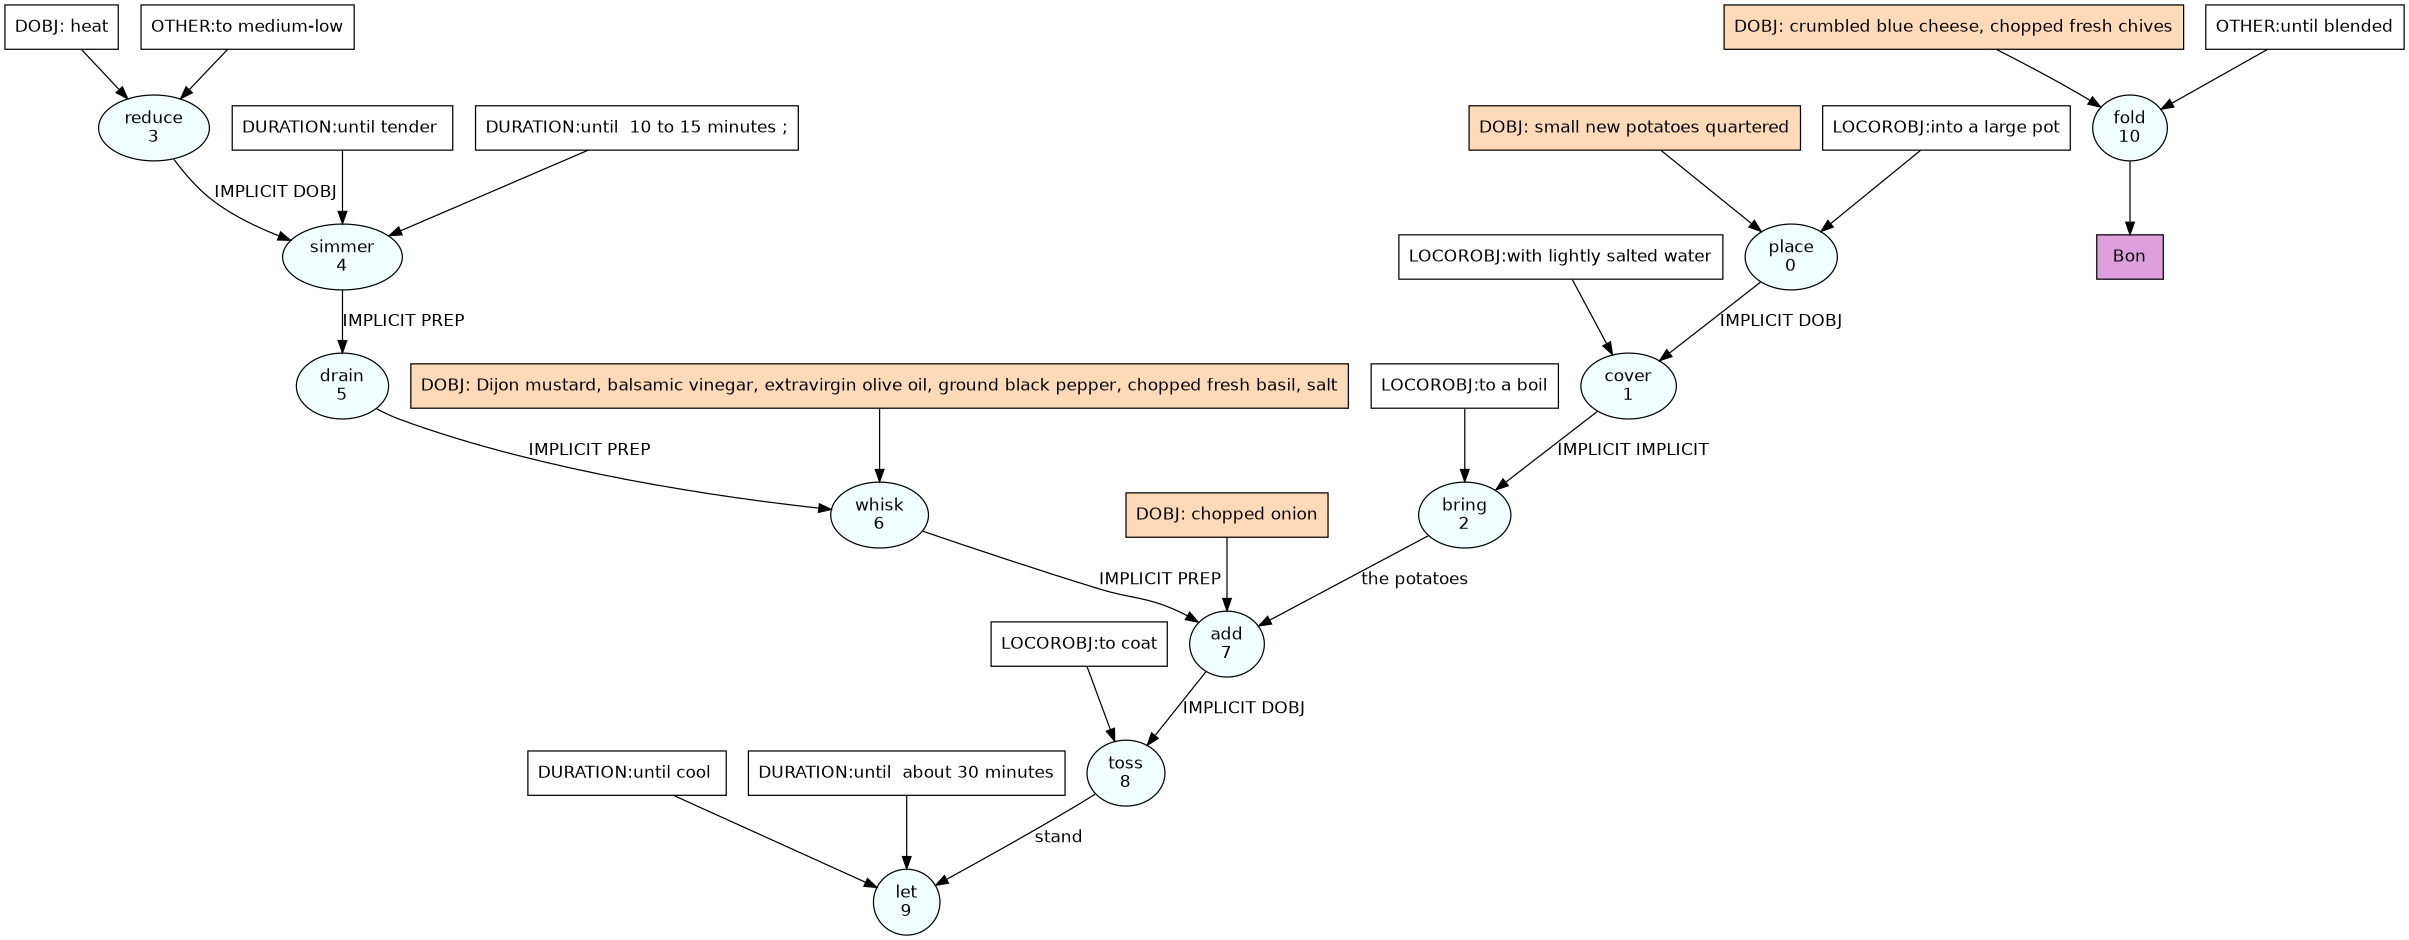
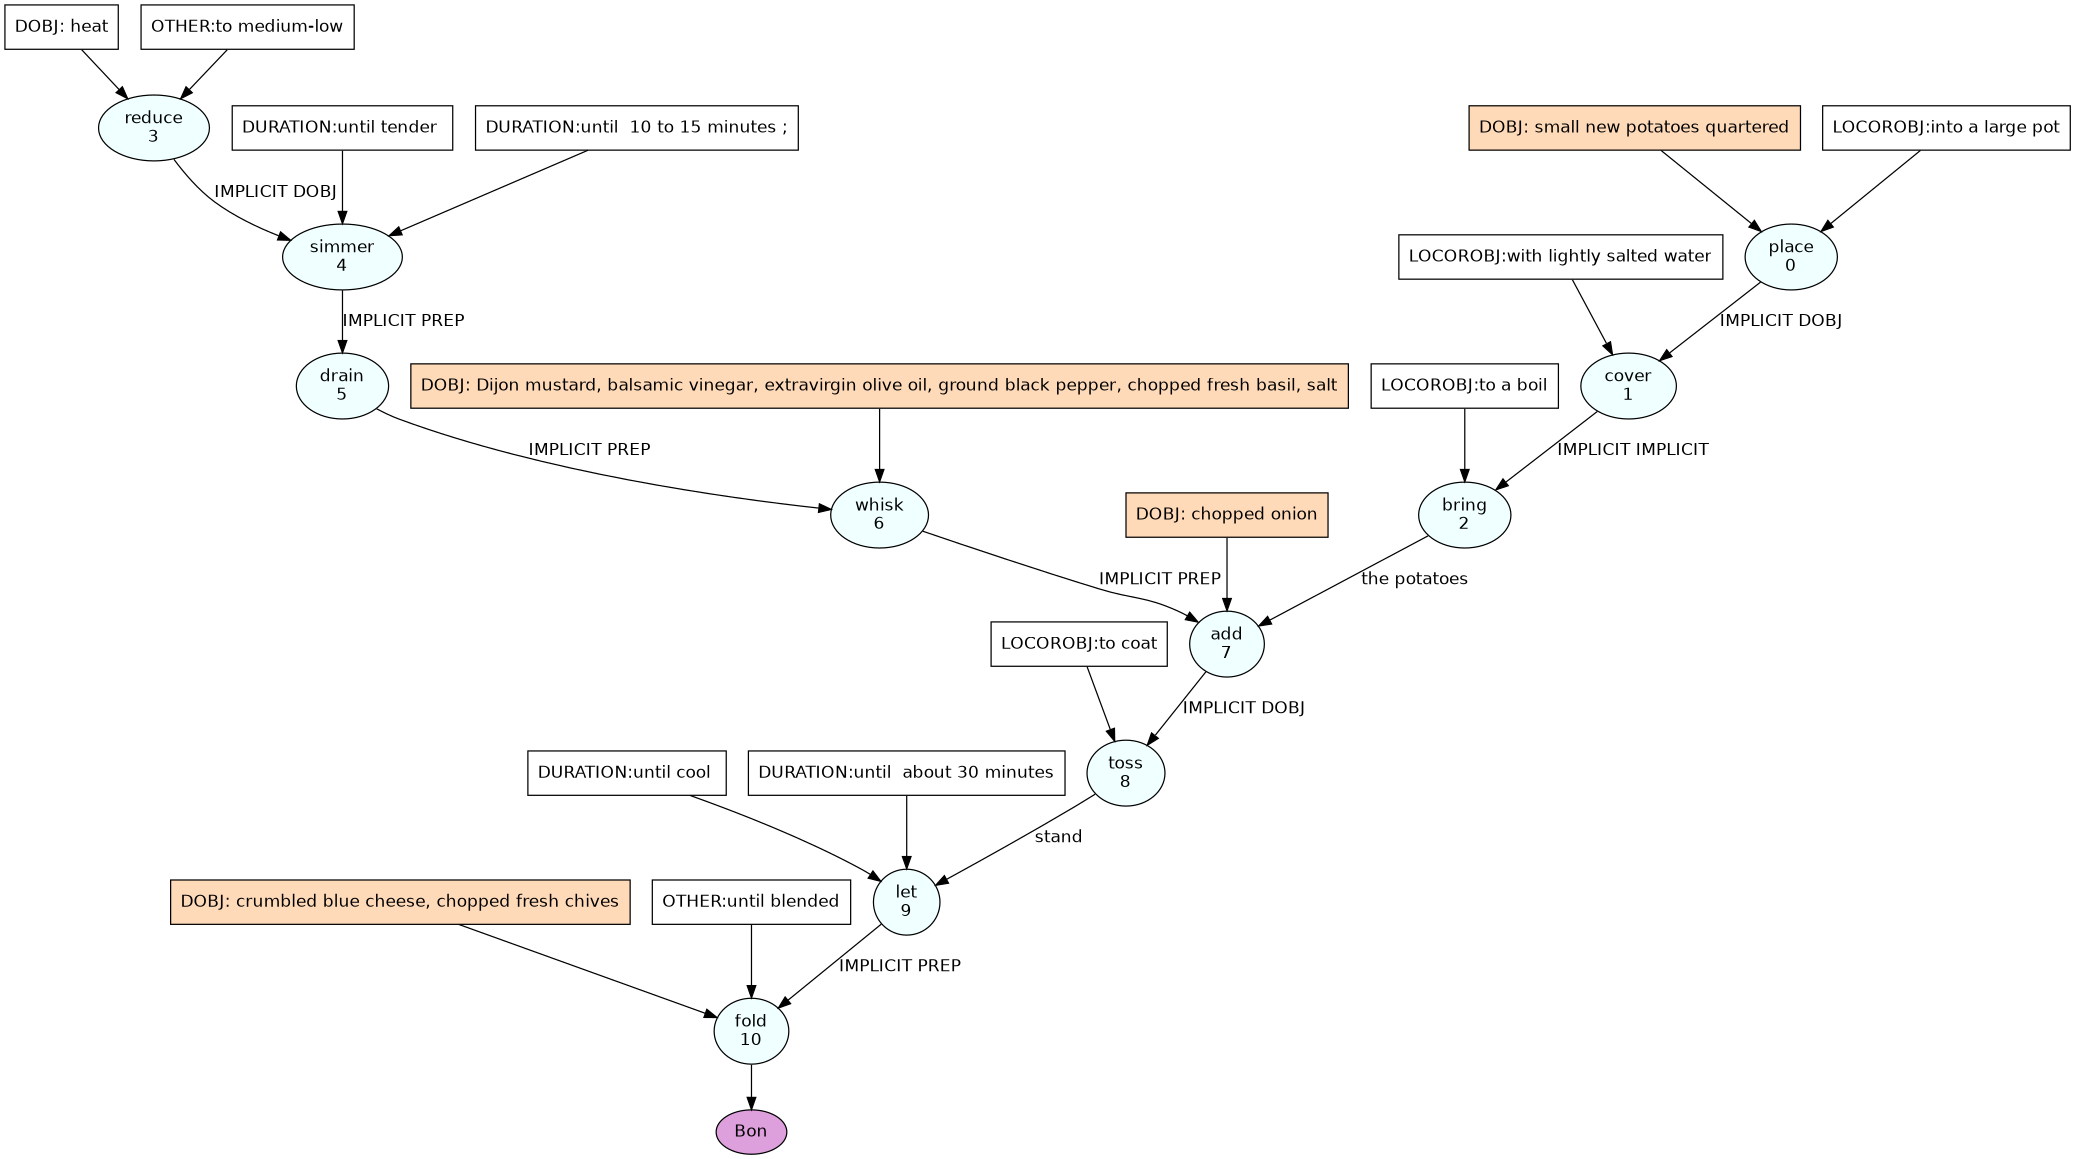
(2130, 257) -> (751, 1132)
none -> (835, 962)
